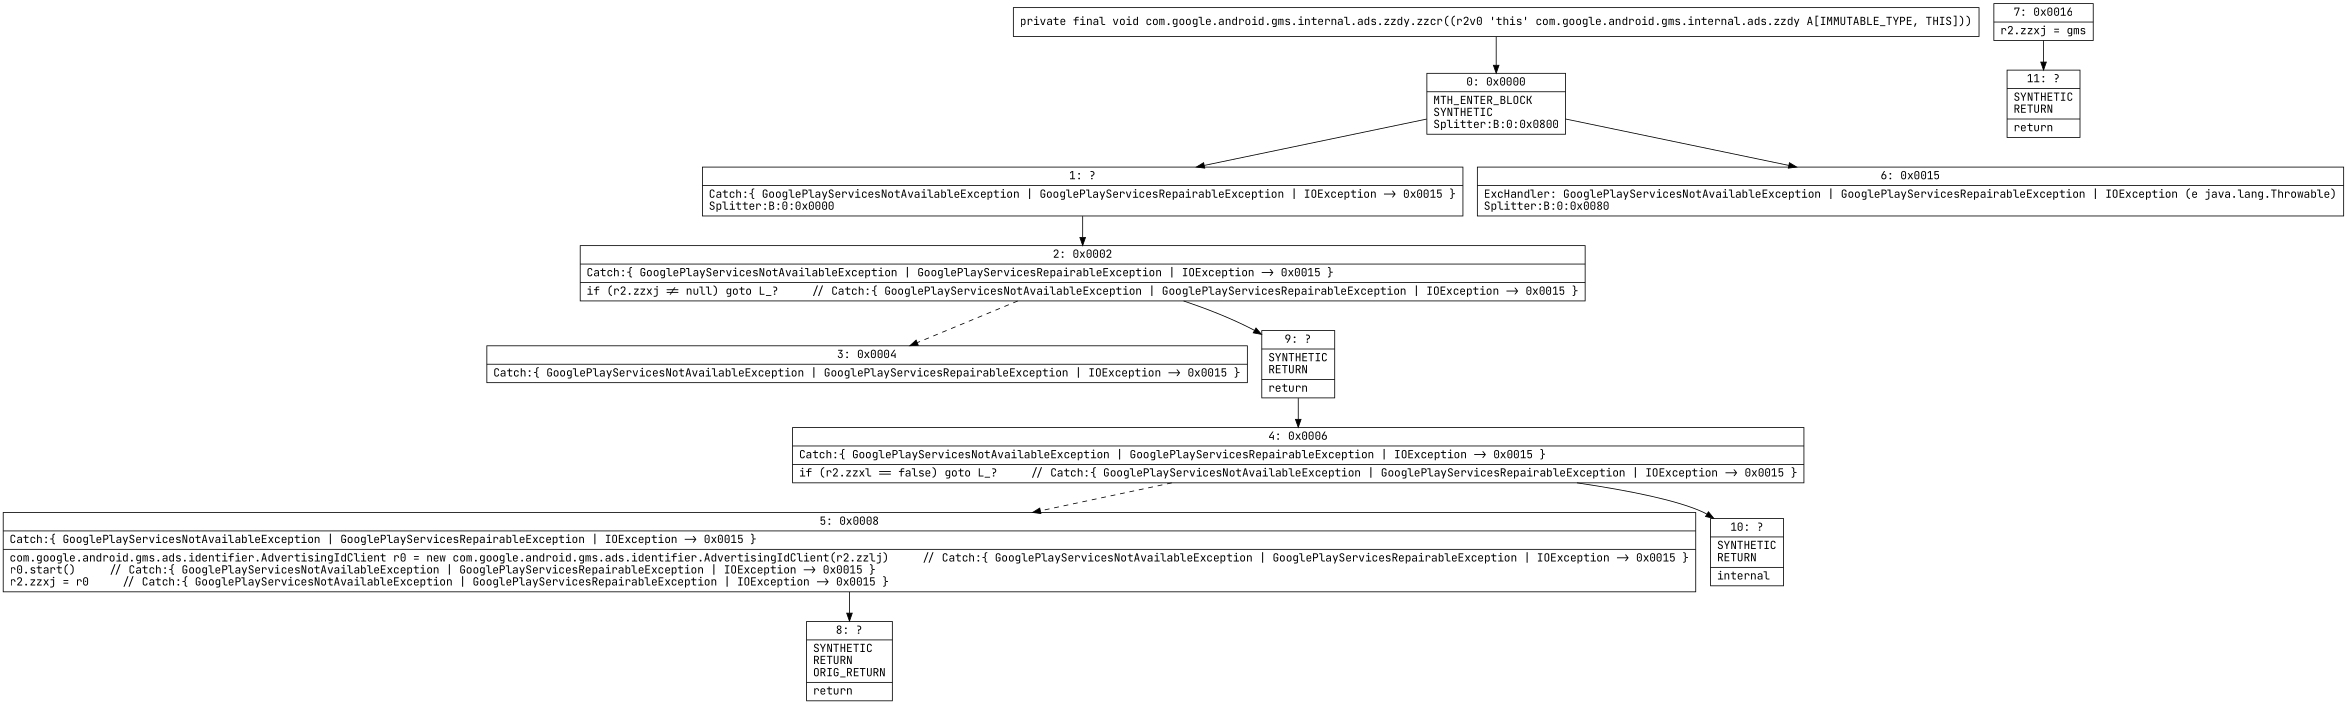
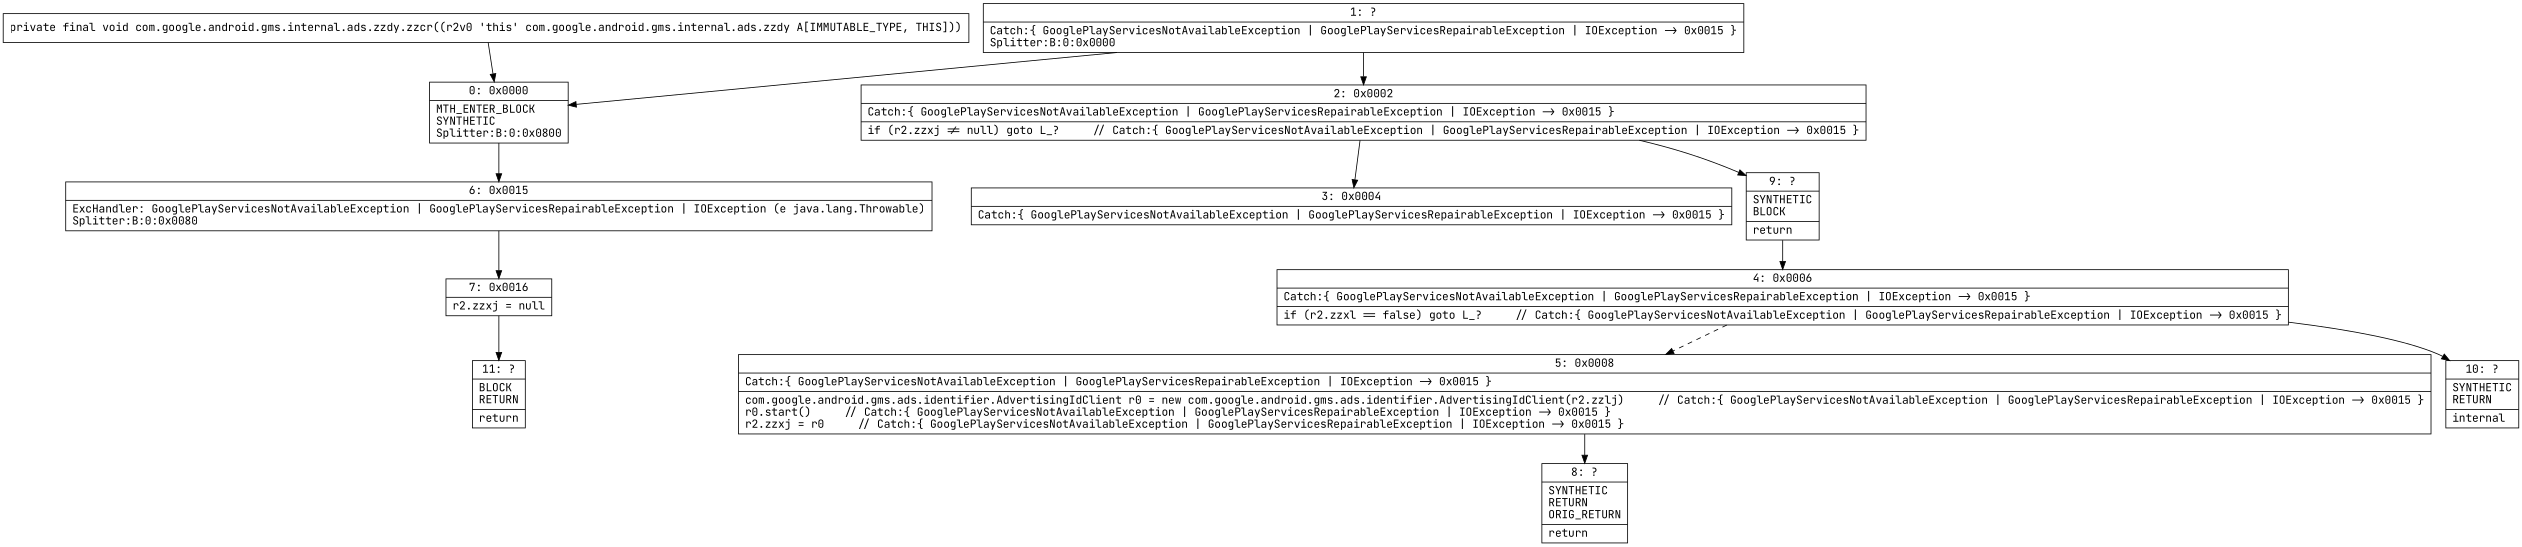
(2044, 31) -> (499, 306)
(2044, 97) -> (496, 388)
(1315, 142) -> (847, 78)
none -> (499, 251)
(967, 322) -> (1357, 160)
(1288, 370) -> (1769, 212)
